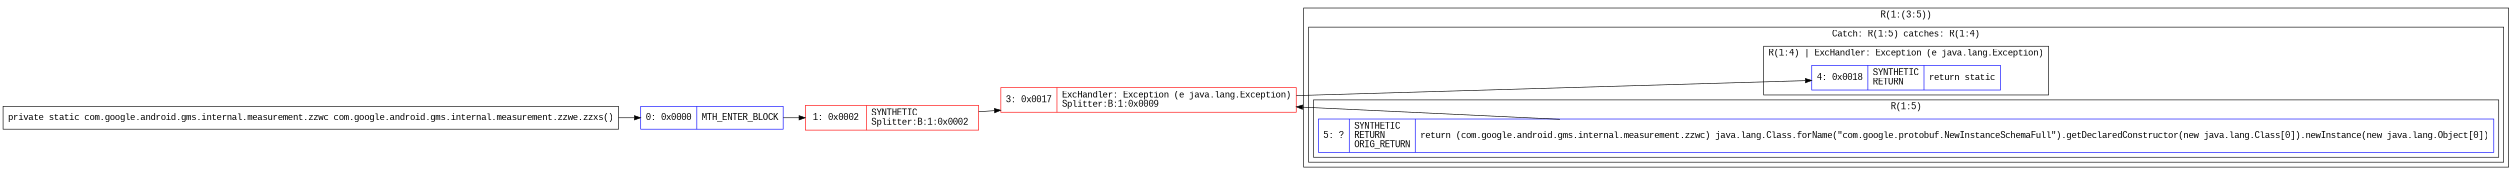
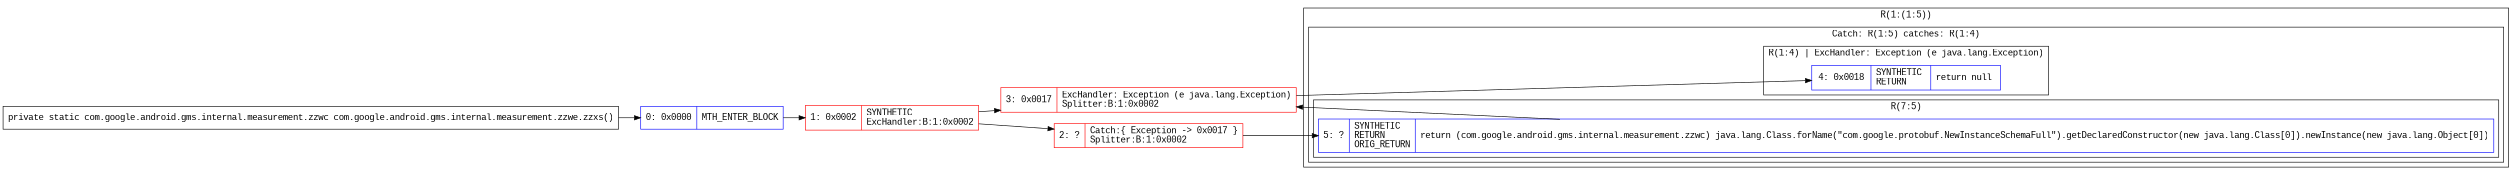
(1906, 15) -> (1906, 15)
(1962, 77) -> (1964, 77)
(1110, 104) -> (1110, 104)
(1906, 107) -> (1906, 107)
(920, 122) -> (920, 122)
none -> (1149, 136)
